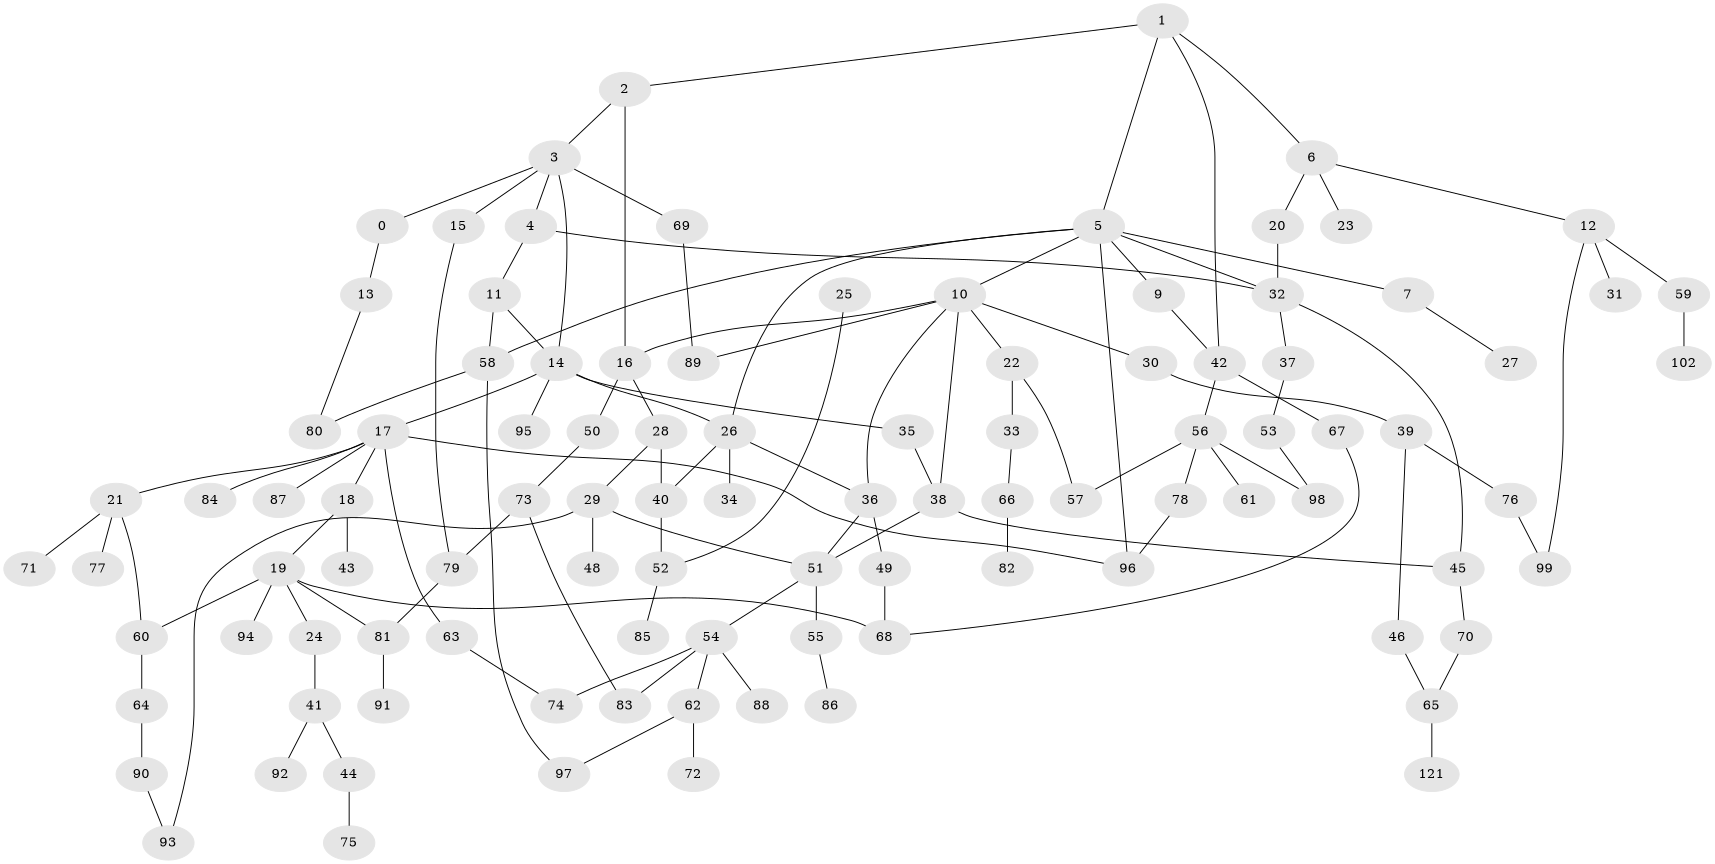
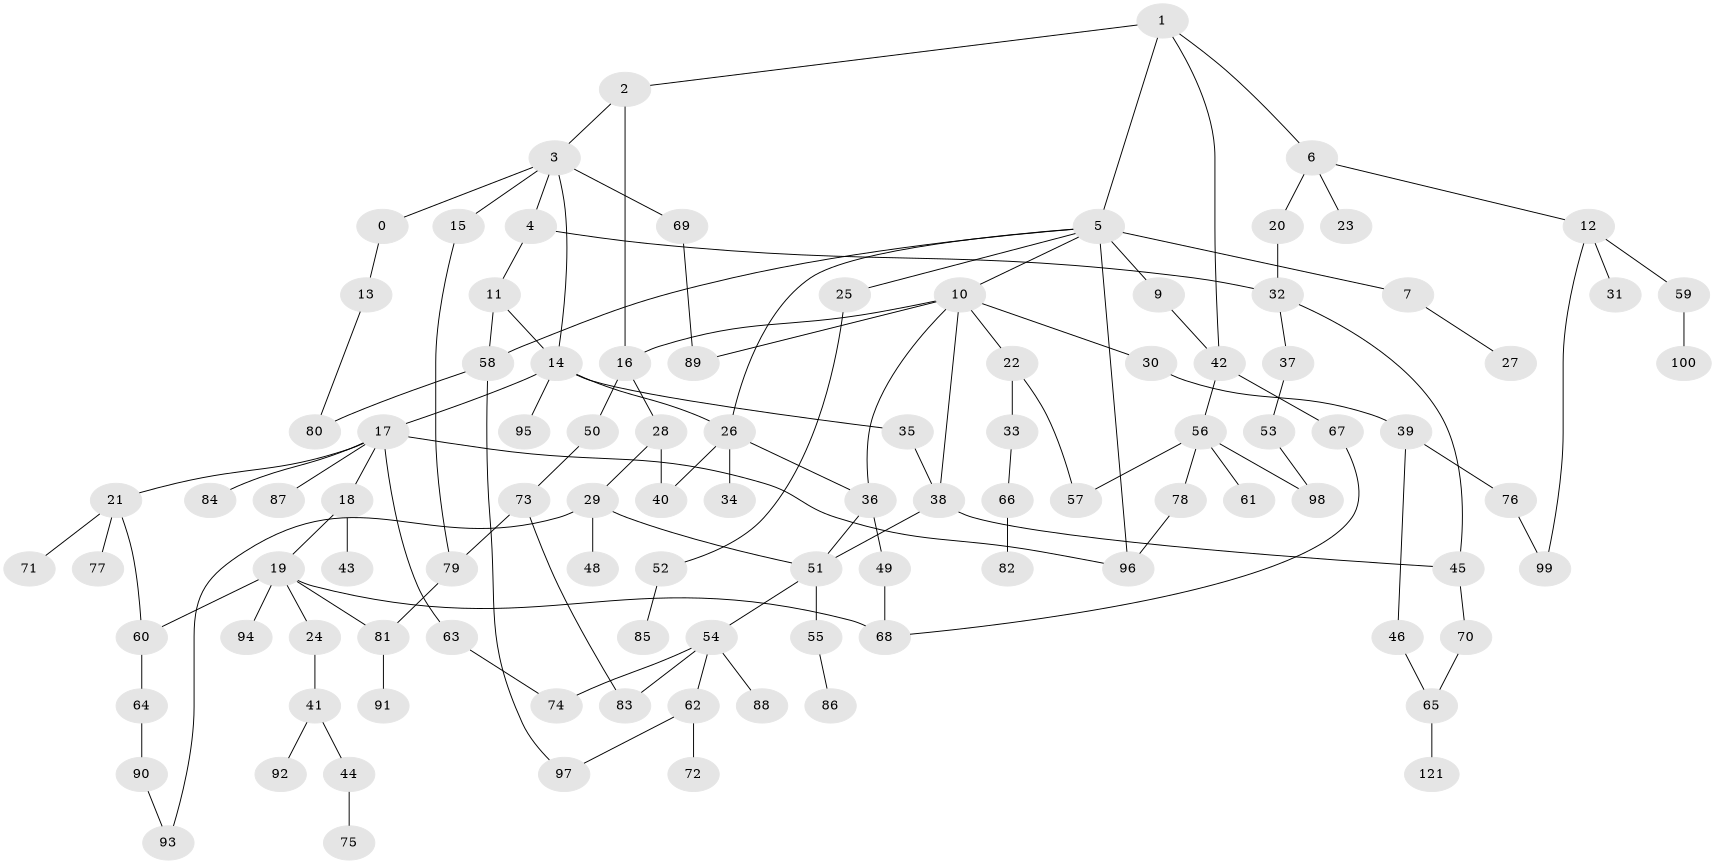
(1188, 261) -> (951, 266)
(1684, 363) -> (1684, 363)
(661, 536) -> none
